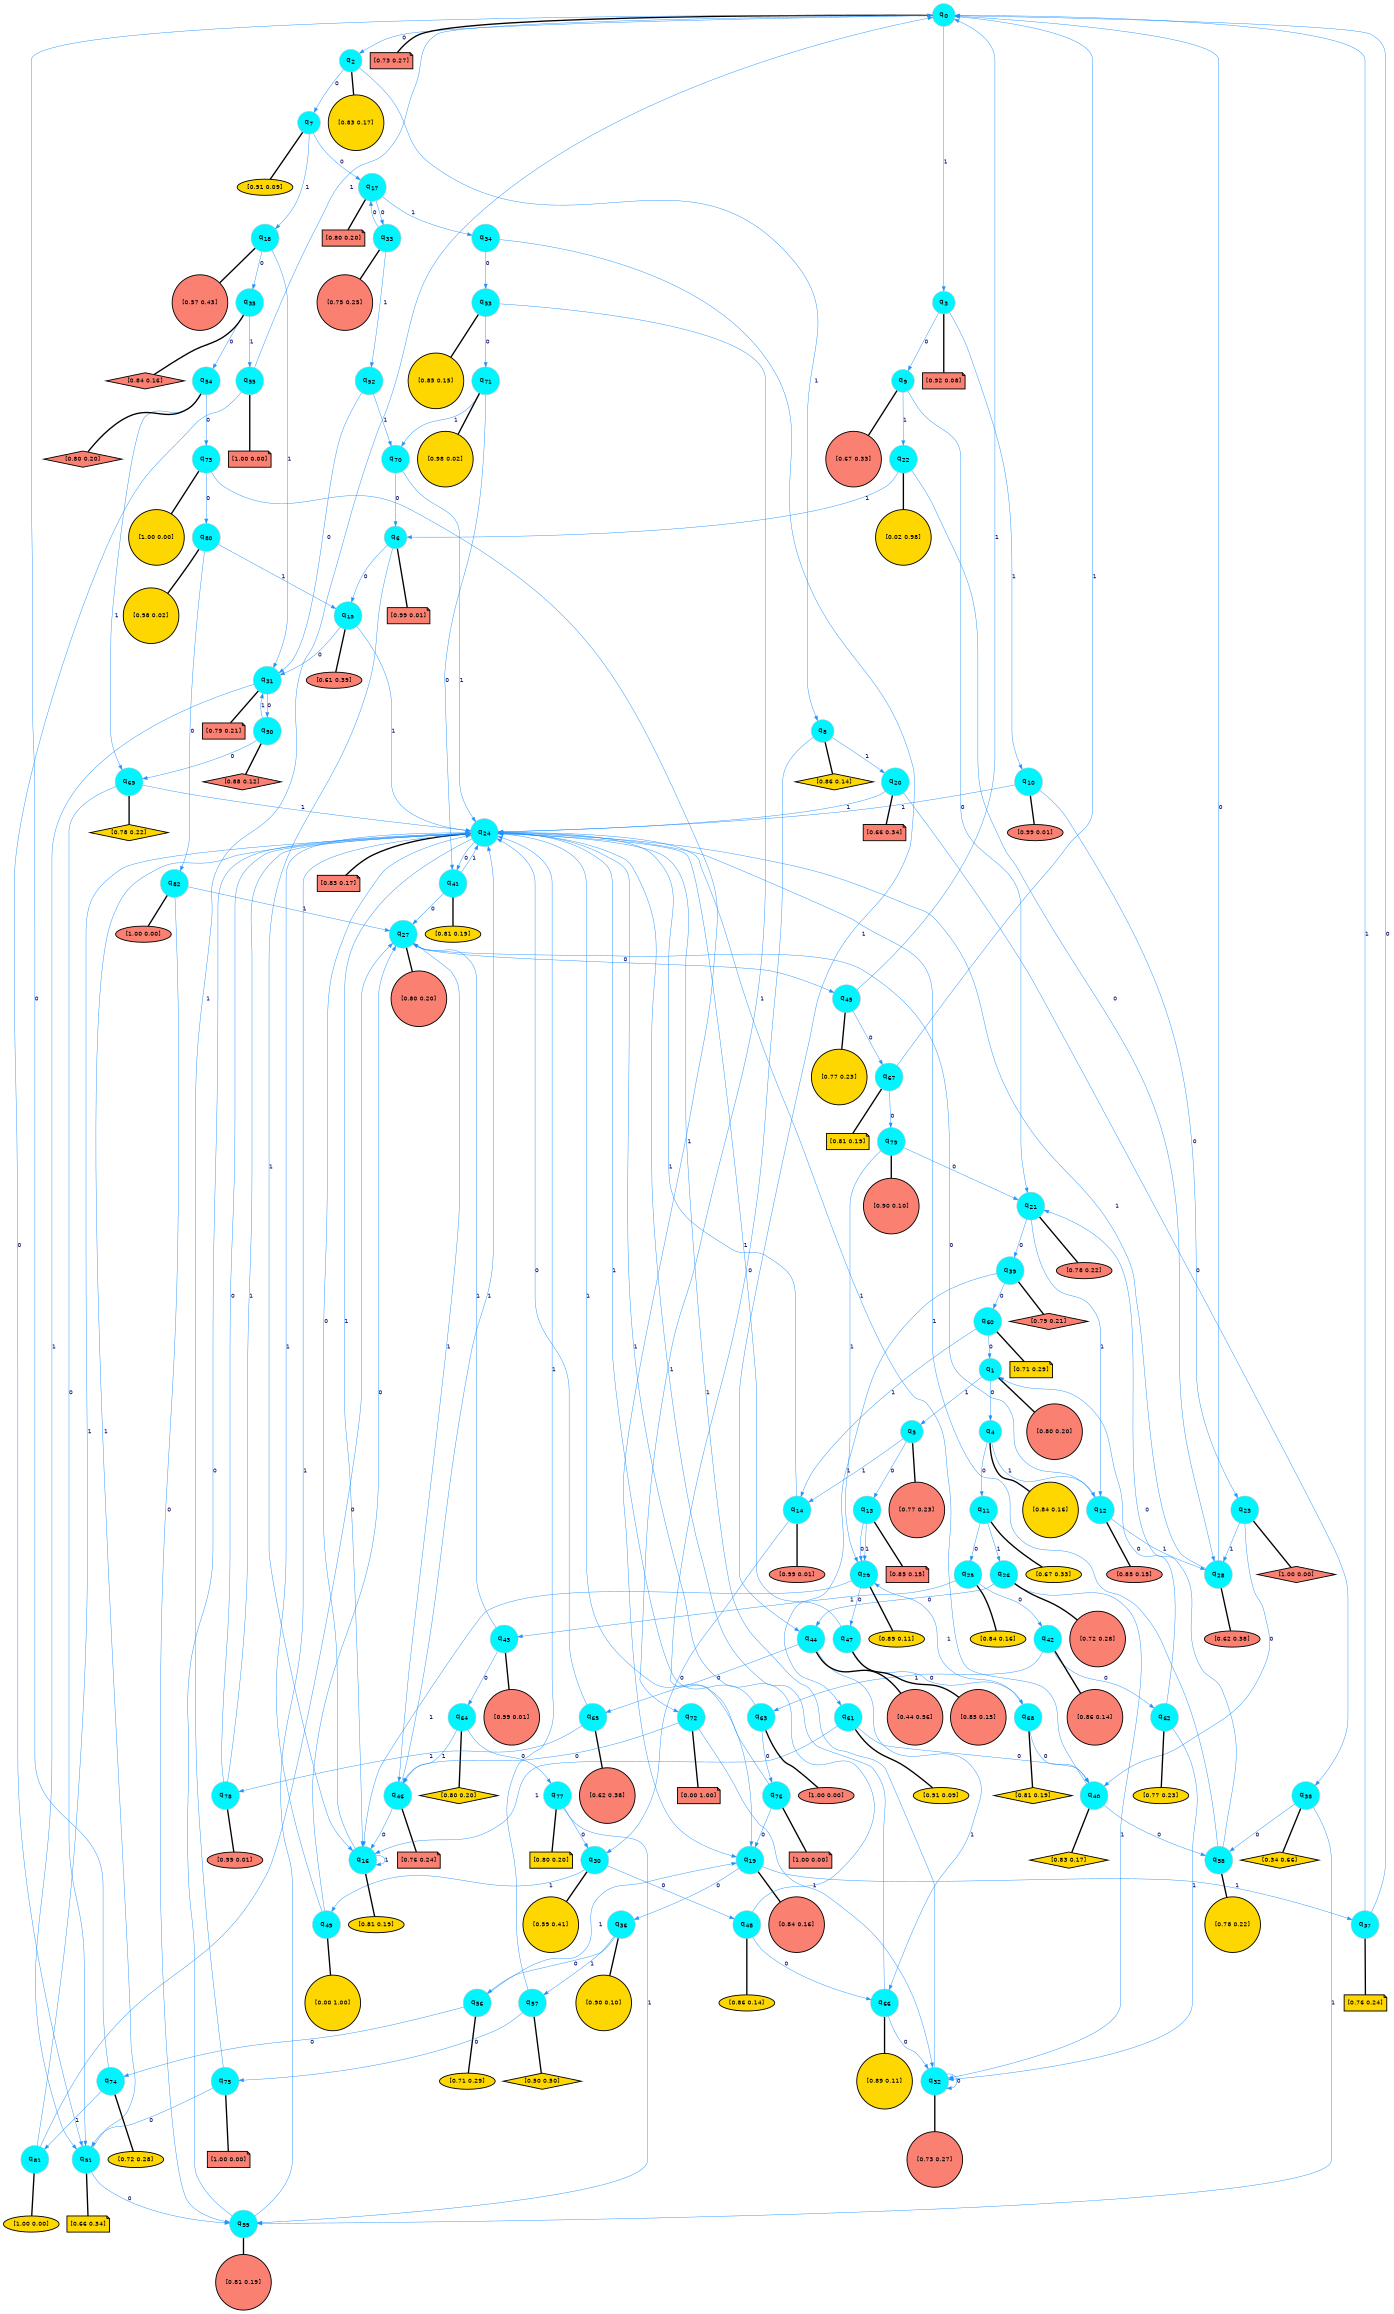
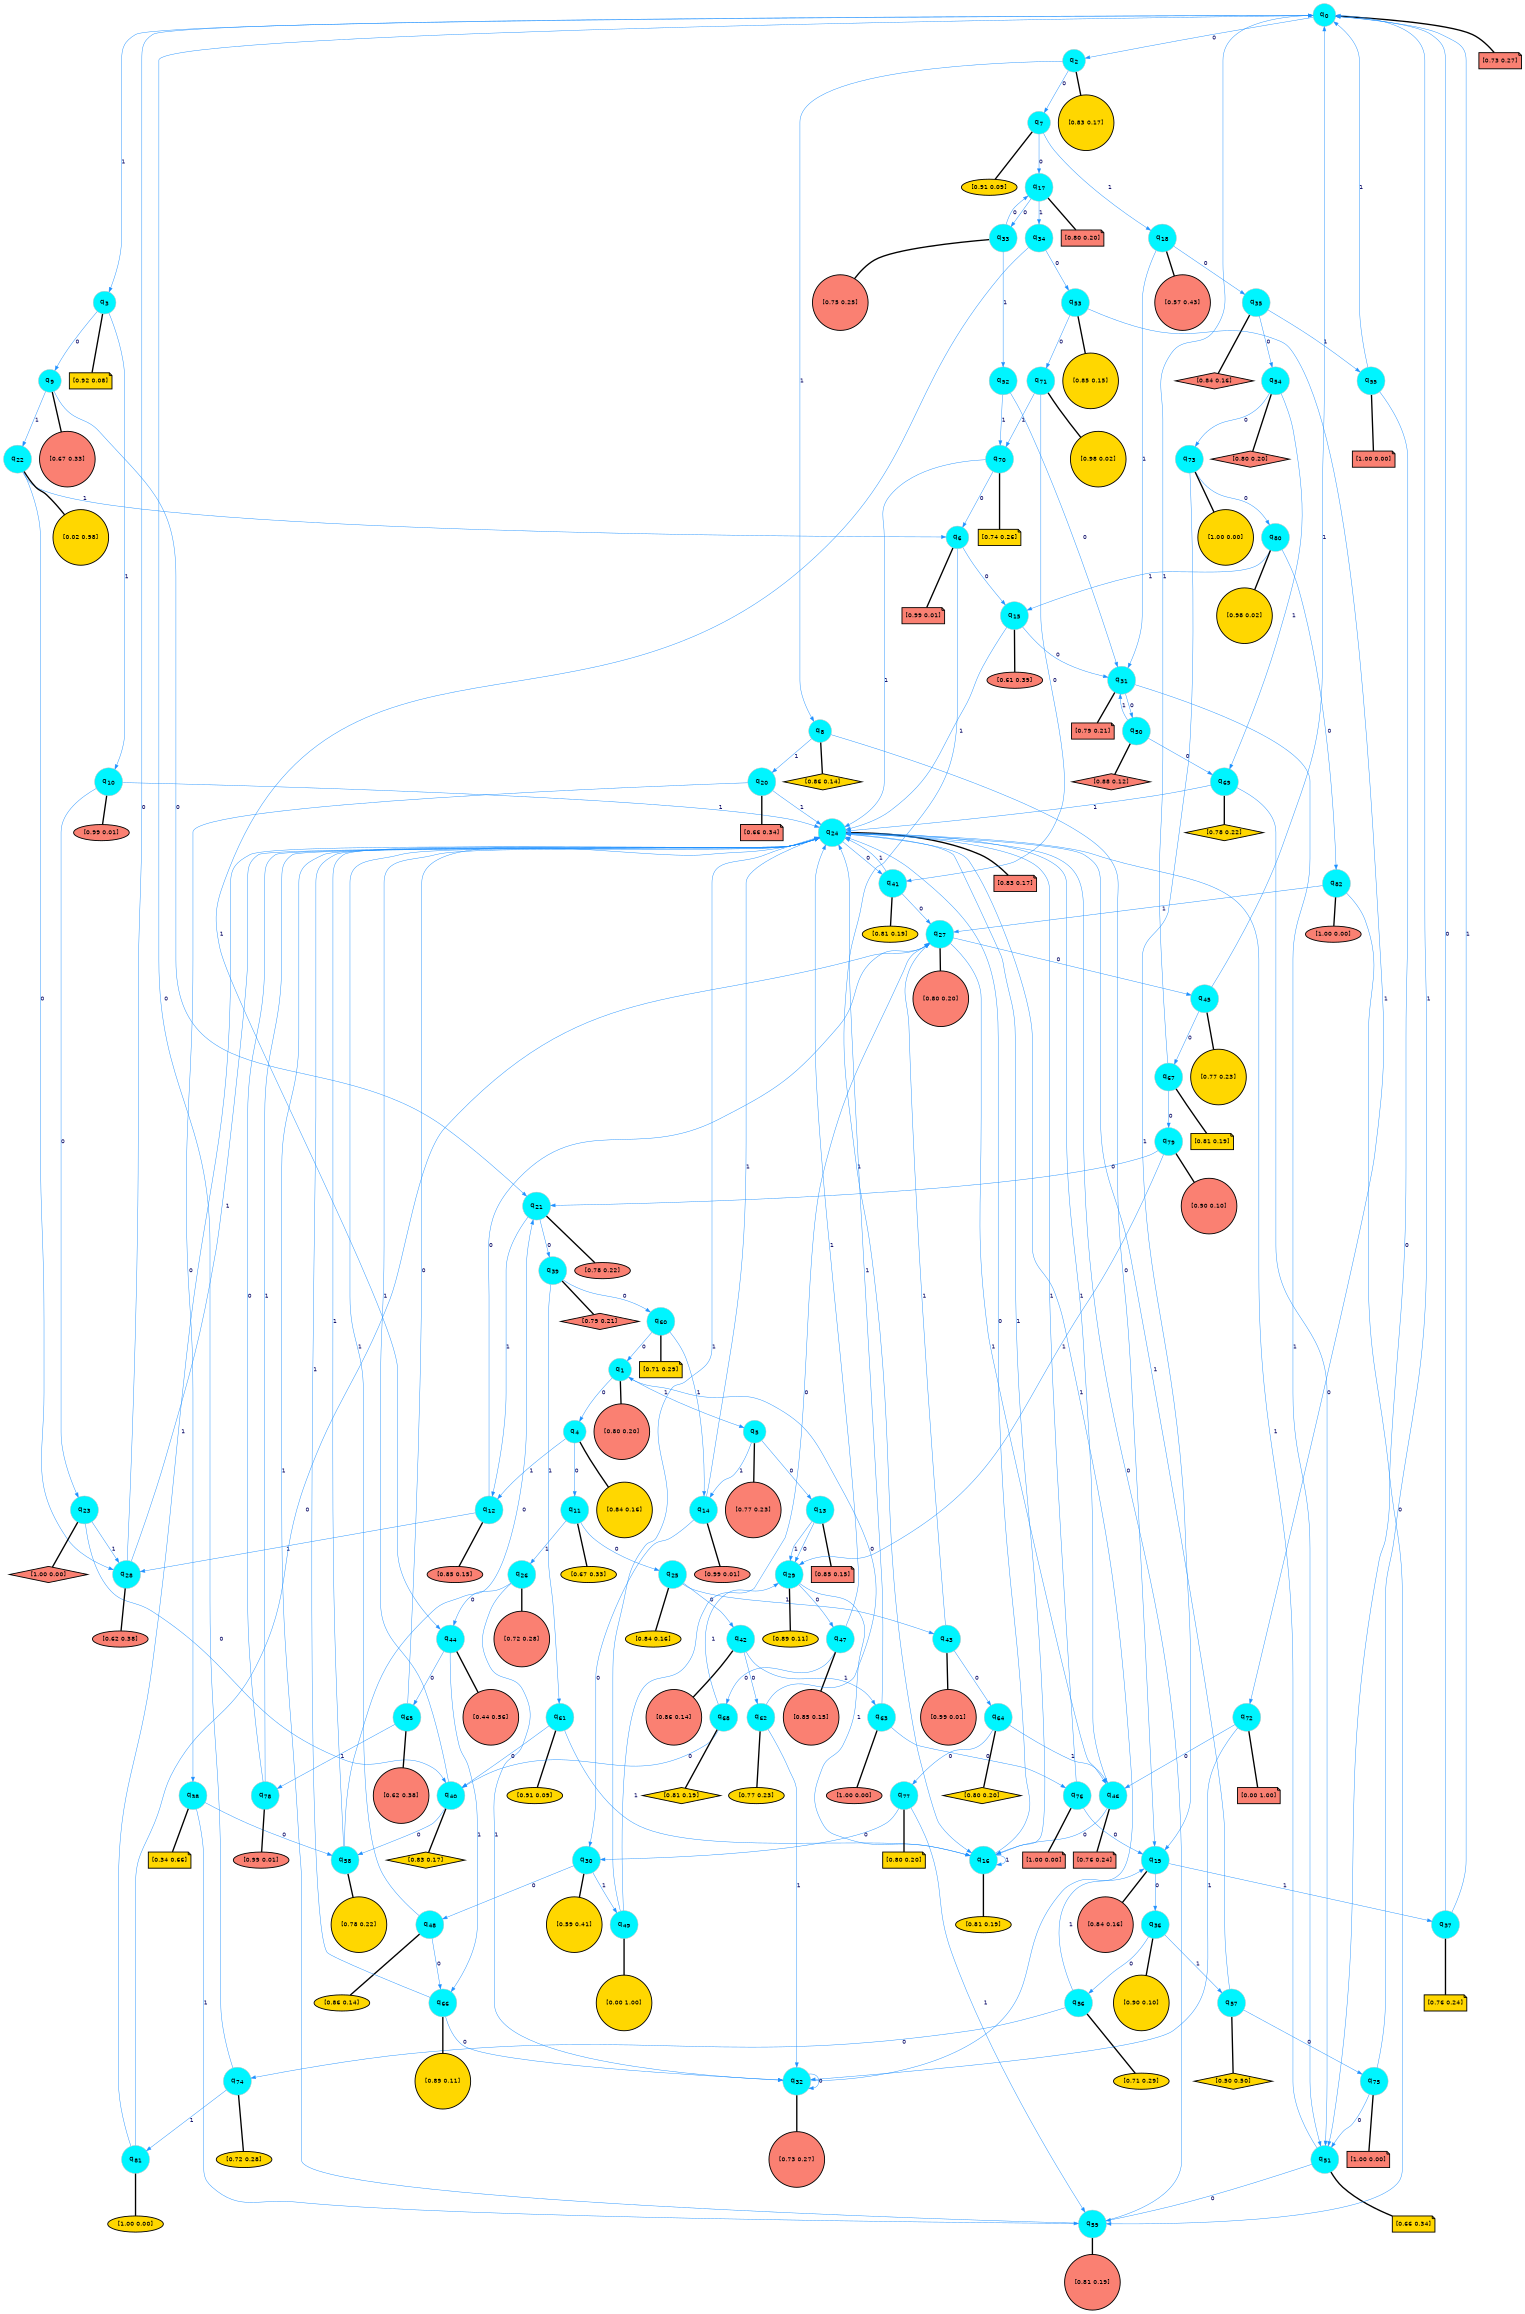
(944, 381) -> (91, 381)
none -> (1000, 537)
(1280, 1860) -> (170, 1860)
